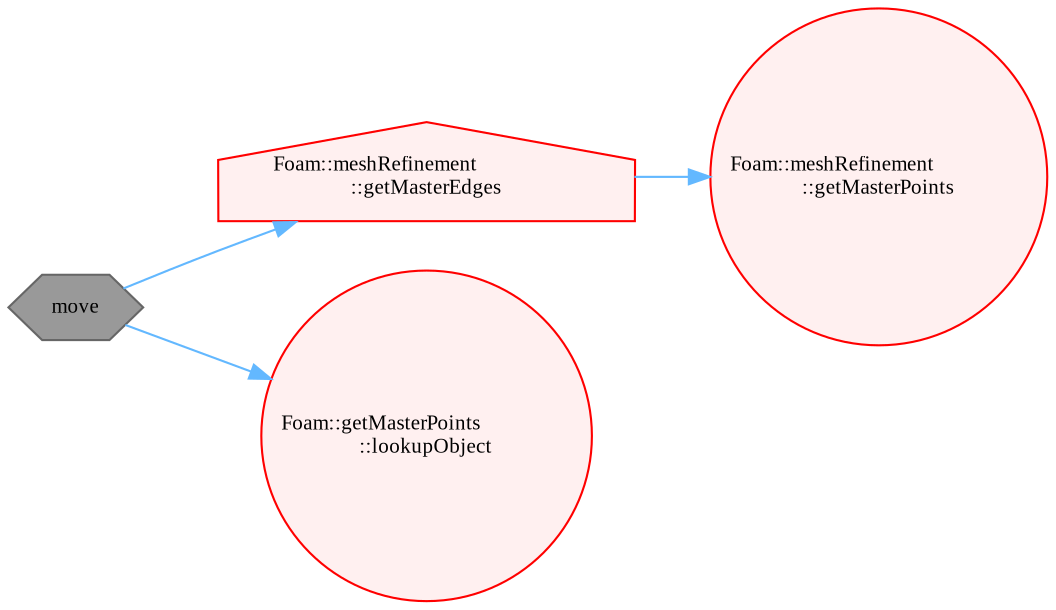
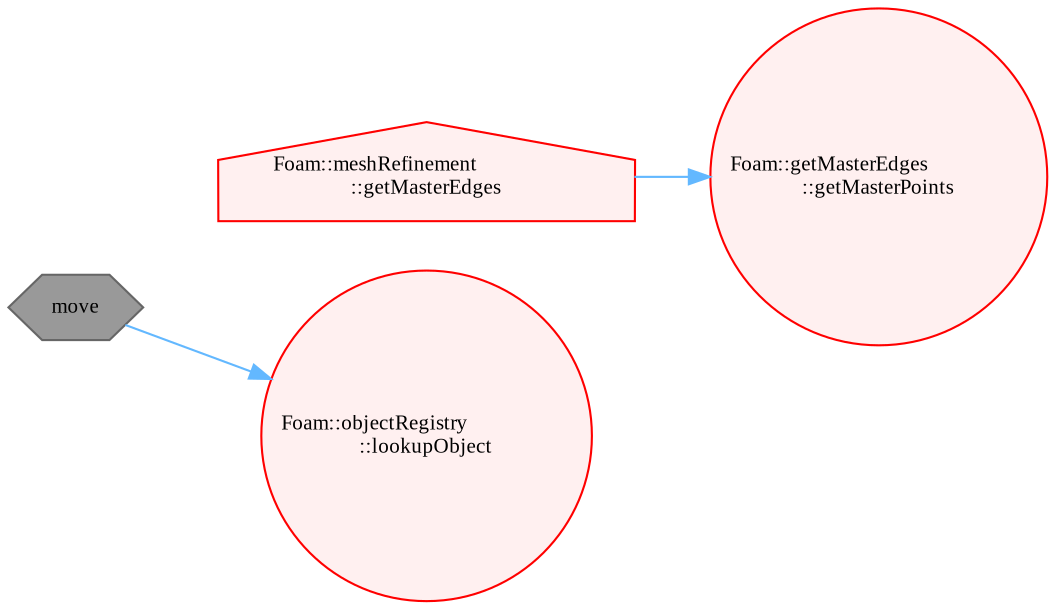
(879, 177) -> (879, 177)
(199, 258) -> none
(427, 436) -> (427, 436)
